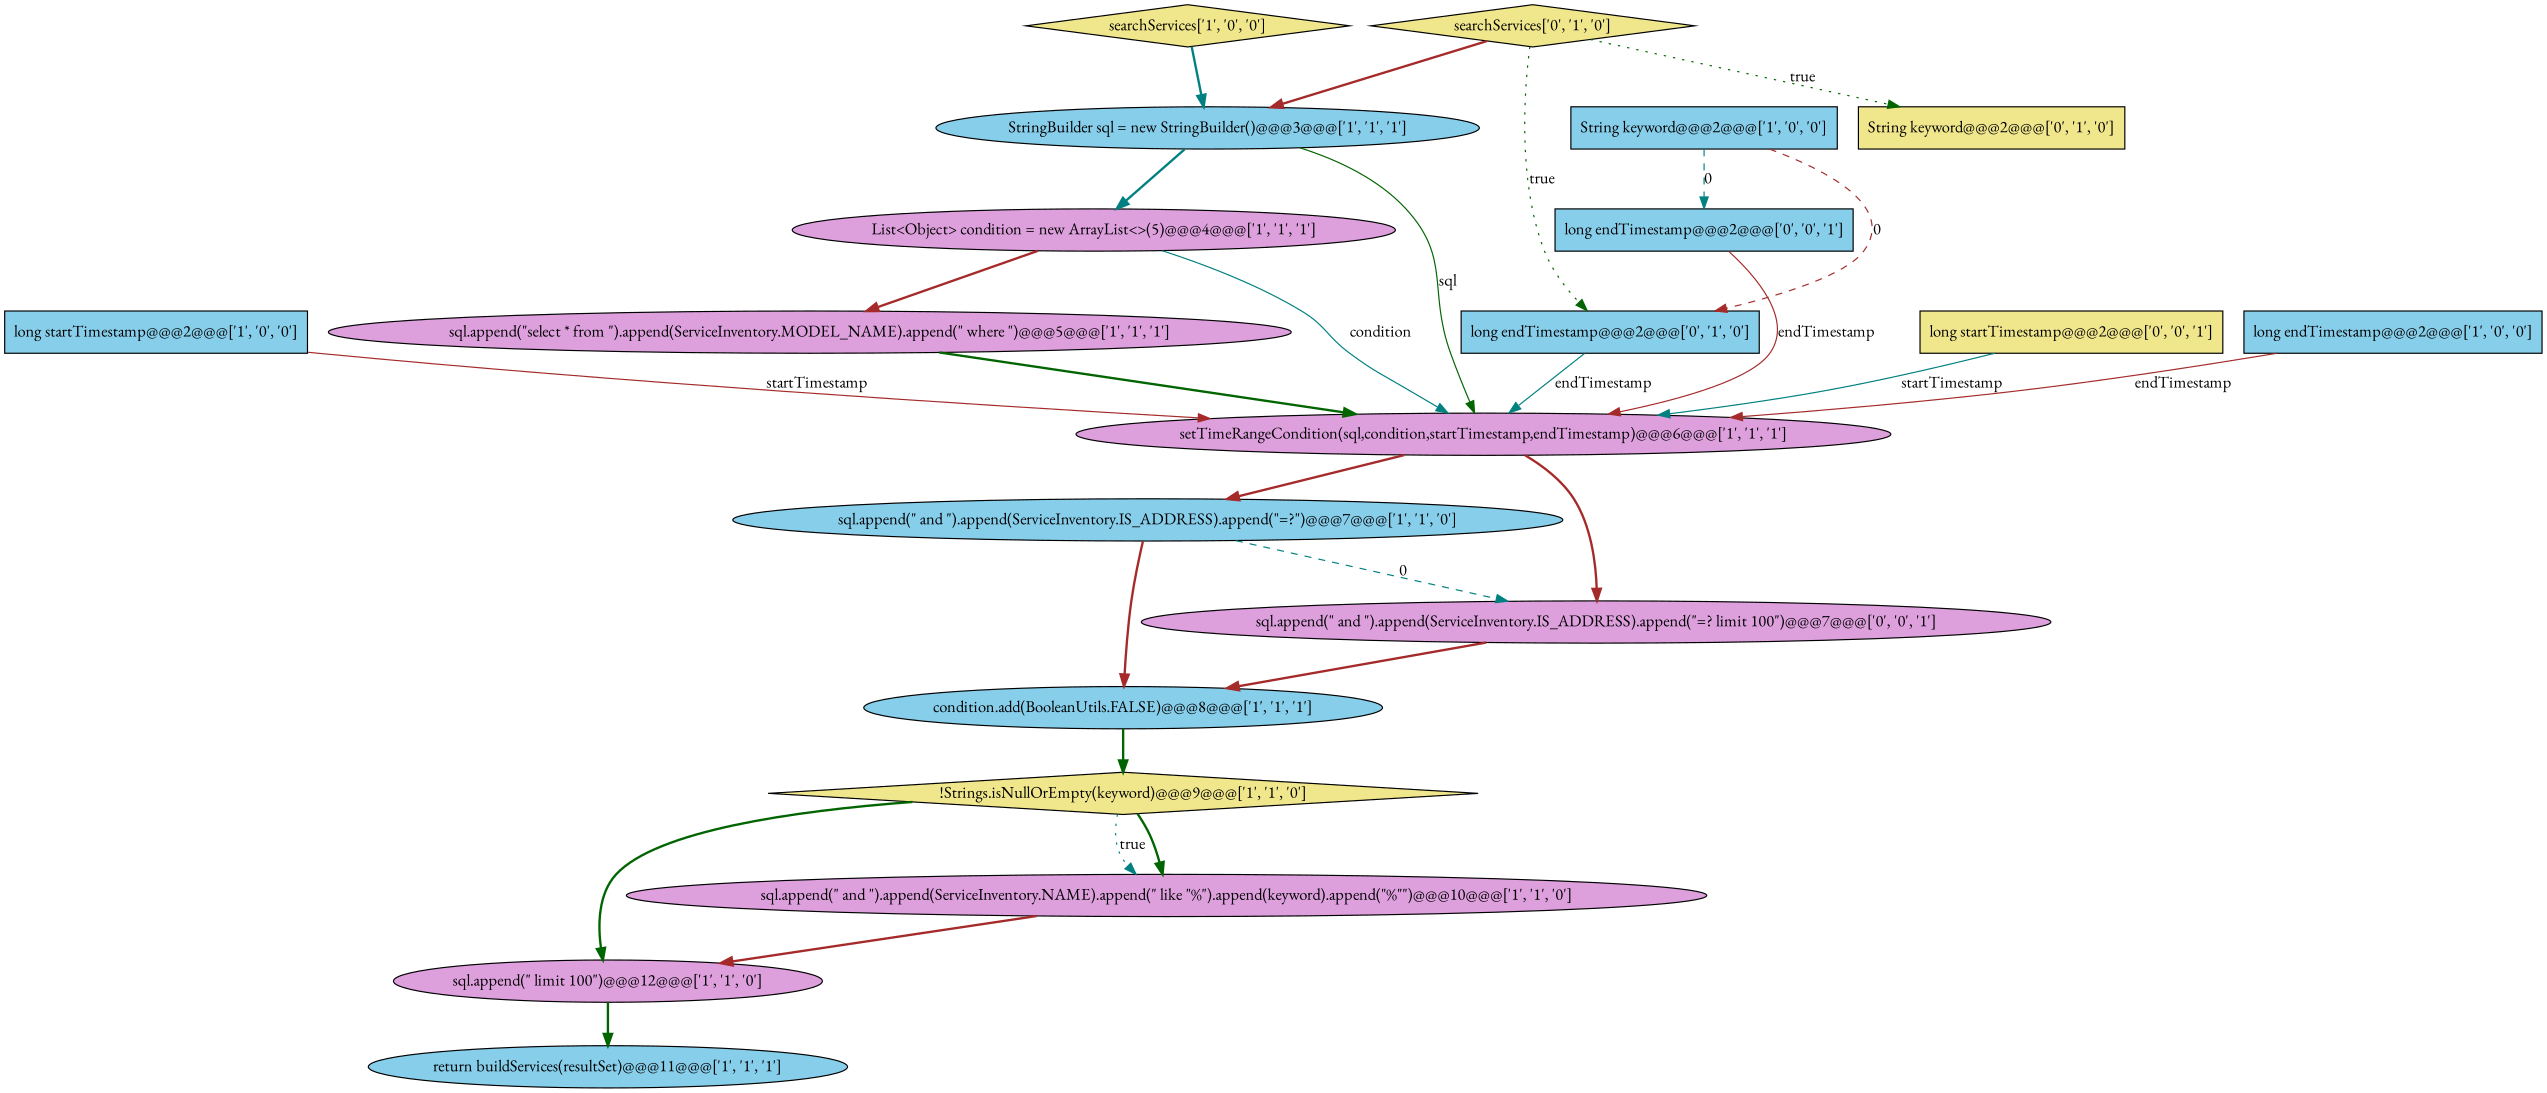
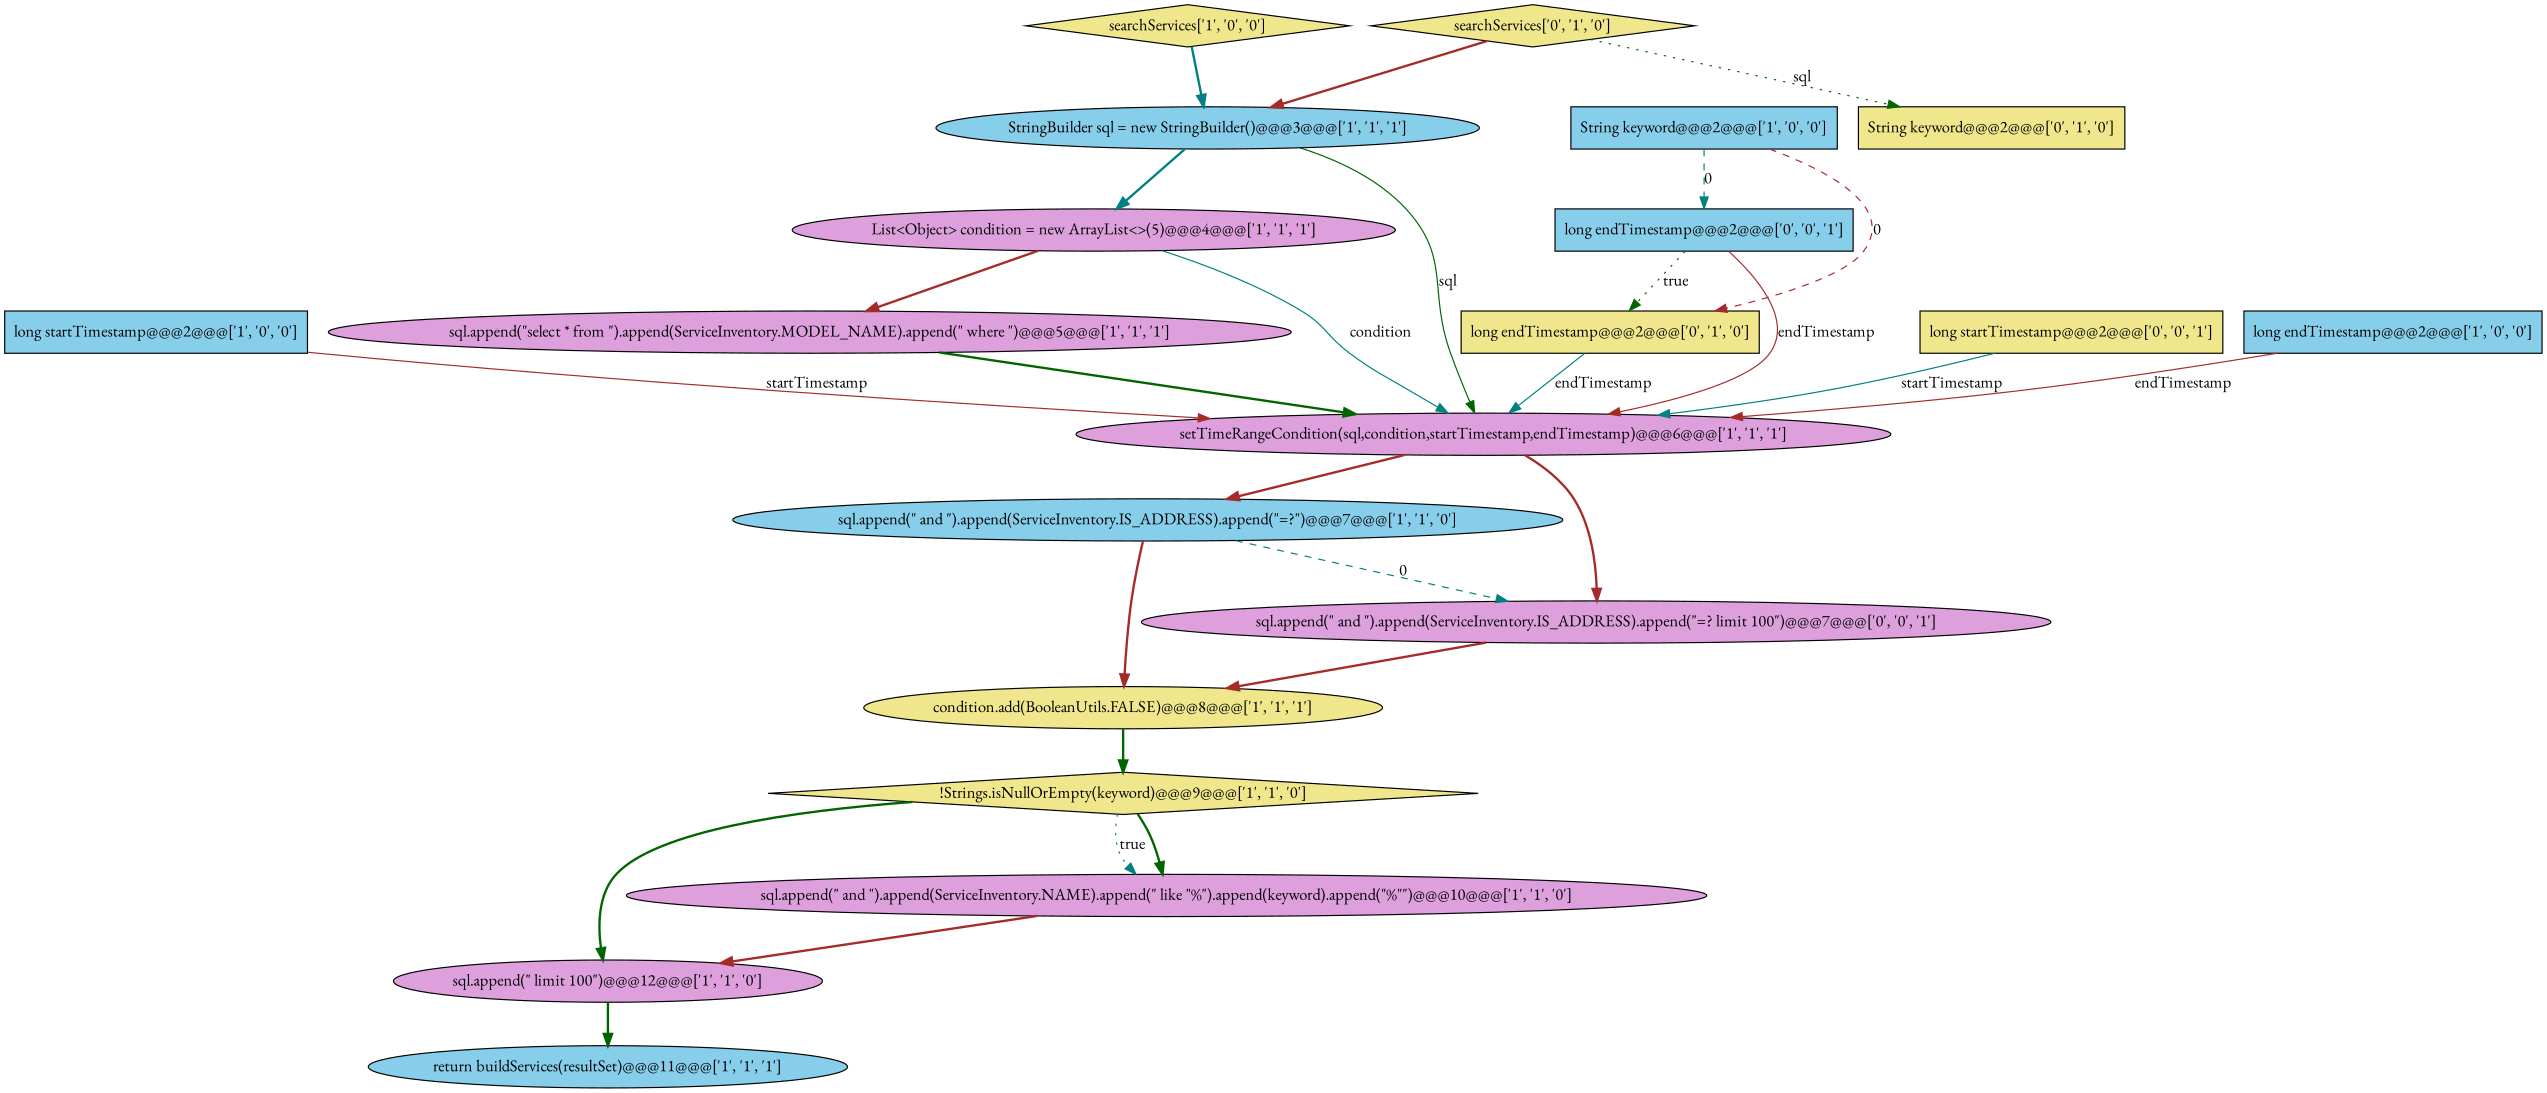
(1803, 77) -> (1803, 77)
(1528, 181) -> (1661, 277)
(1610, 332) -> (1610, 332)
(1123, 708) -> (1123, 708)
